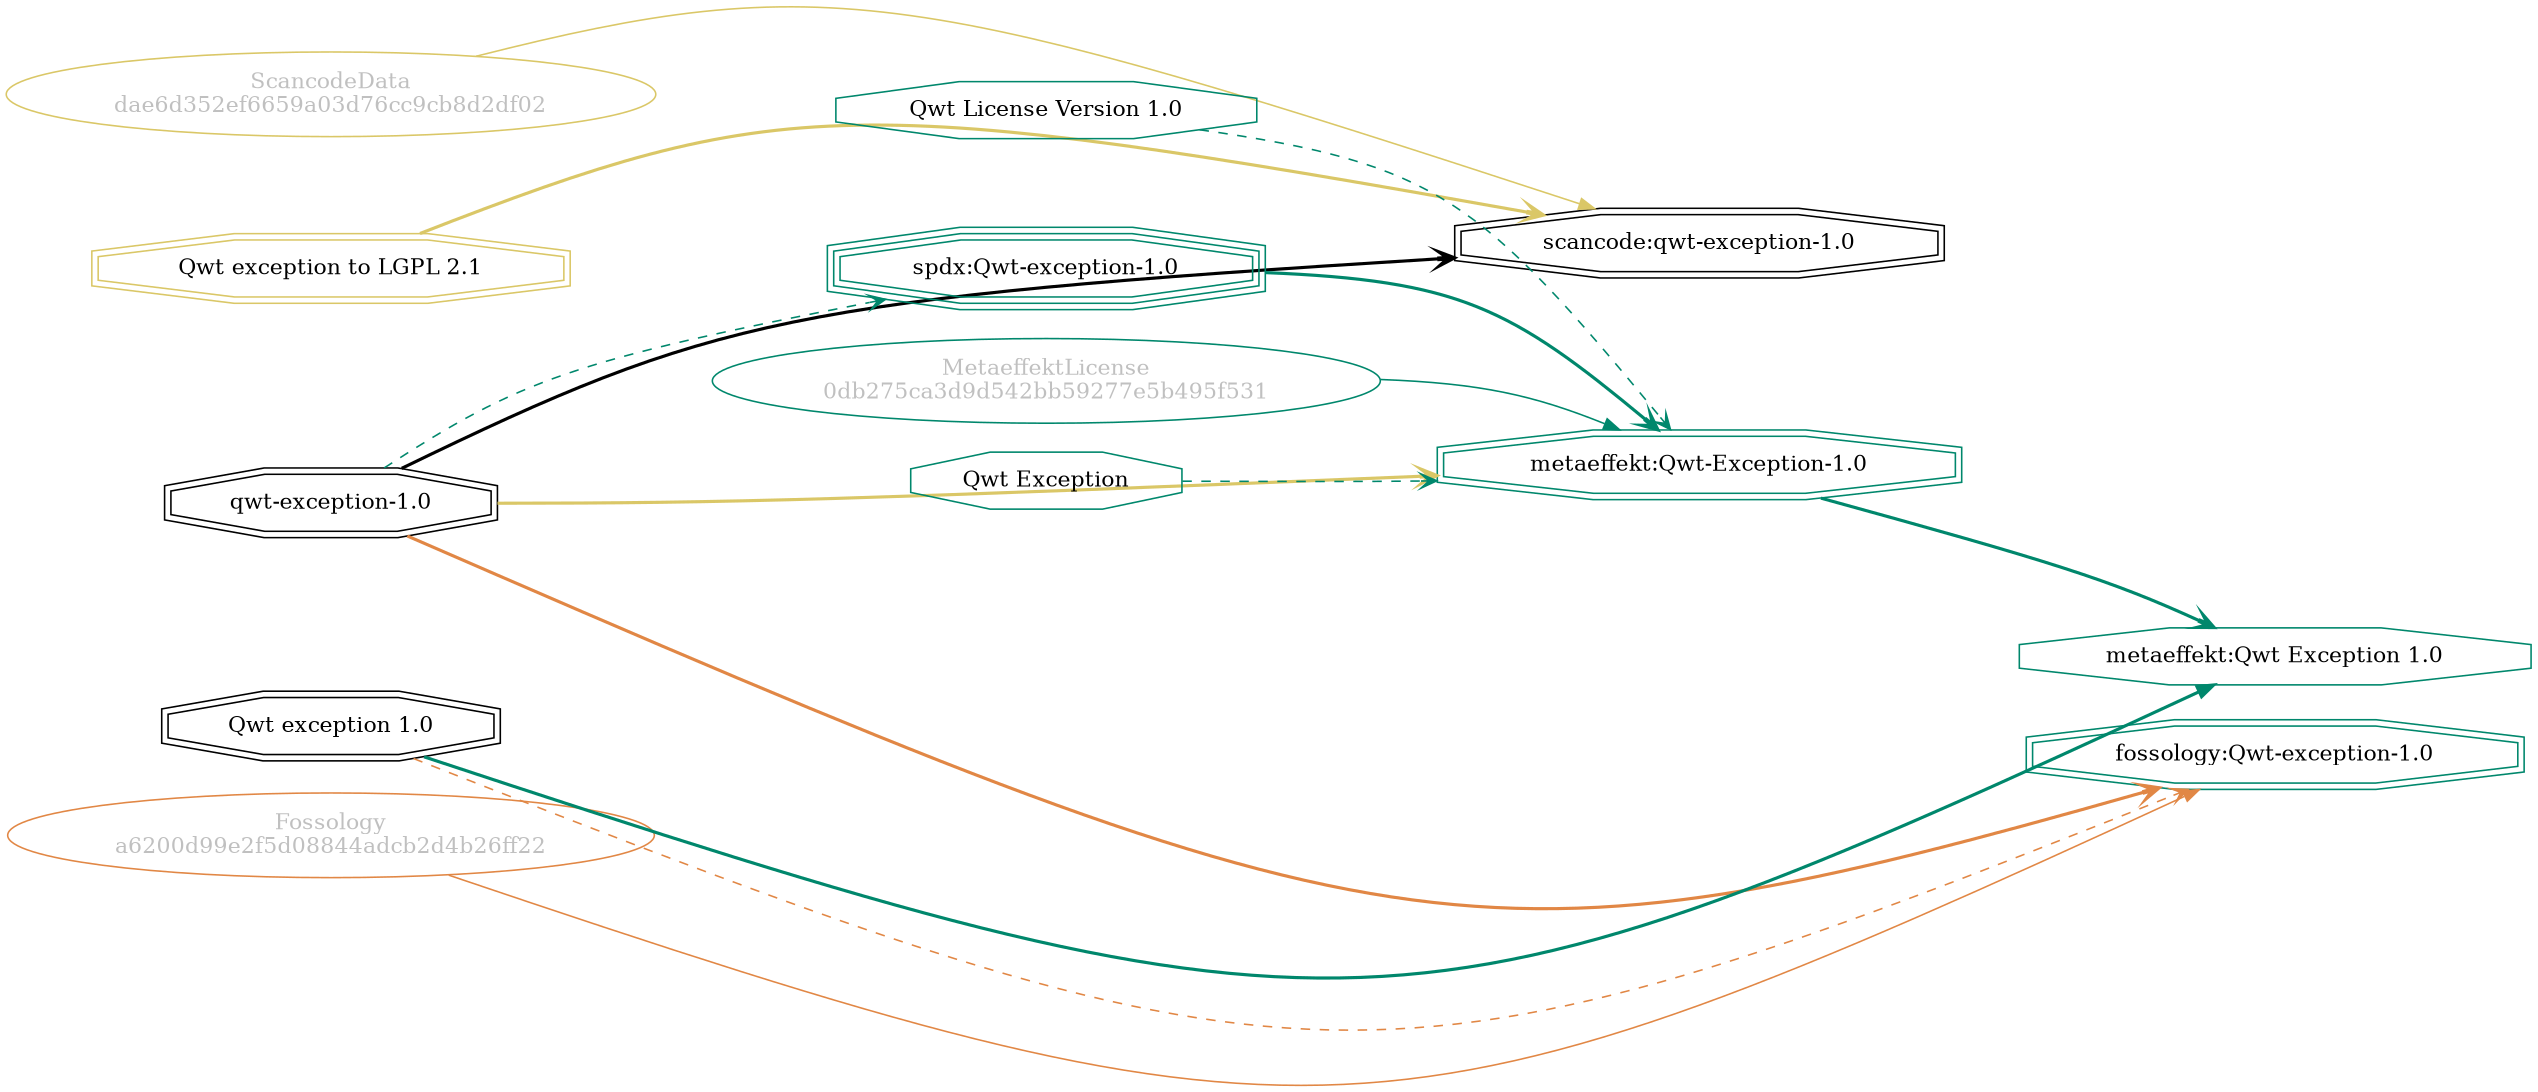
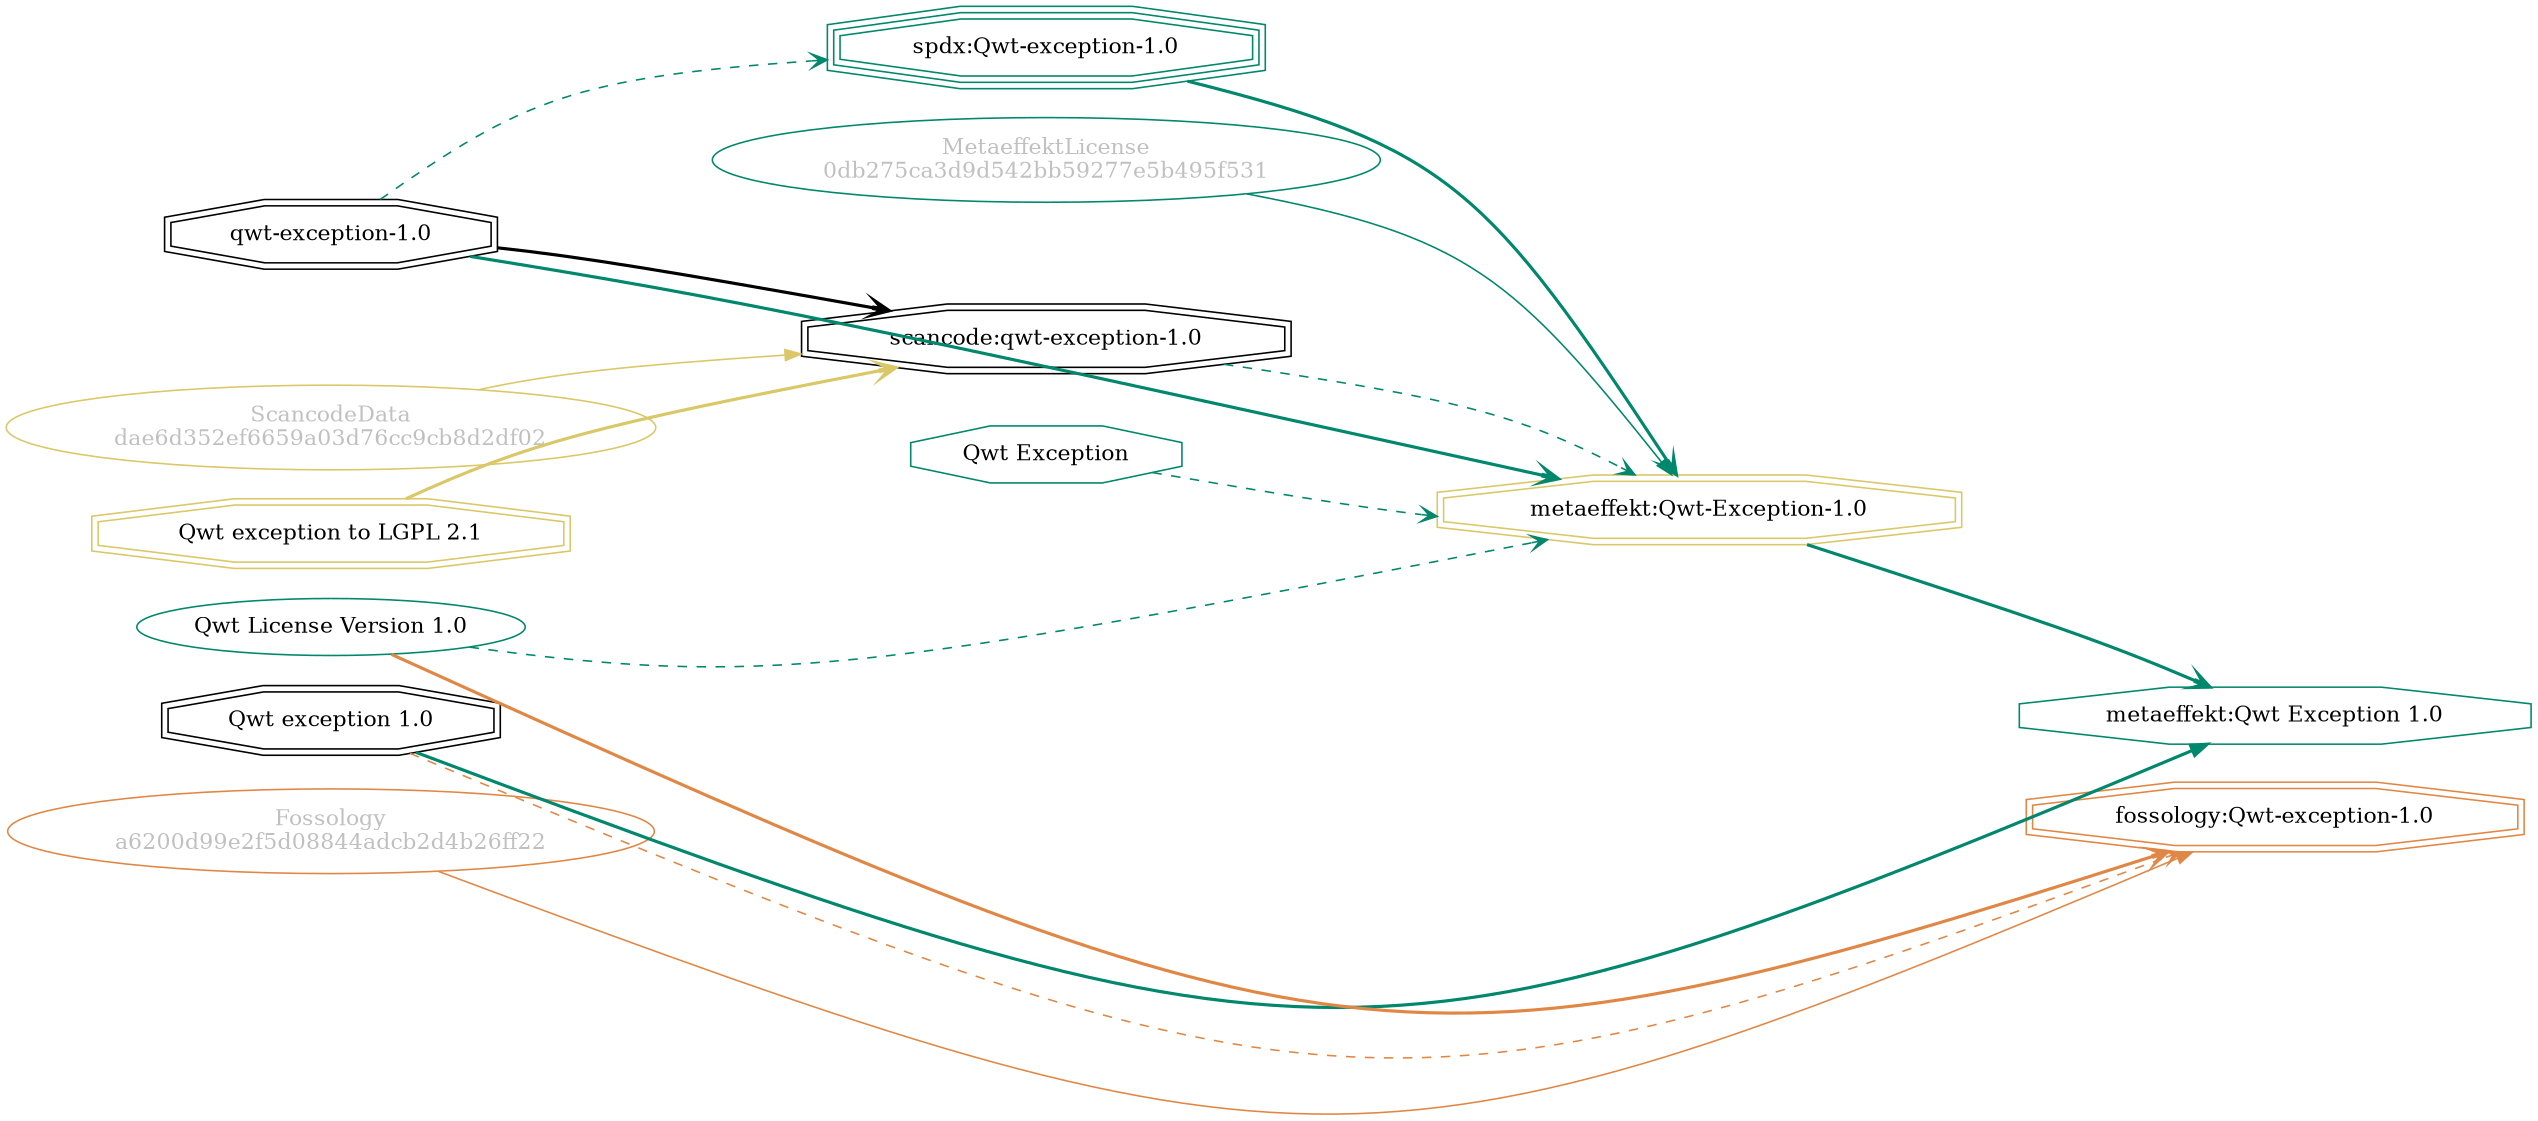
(1046, 110) -> (331, 627)
none -> (1427, 398)
(1700, 465) -> (1700, 510)
(959, 494) -> (1008, 359)
(2275, 755) -> (2275, 817)
(1253, 865) -> (1251, 988)
